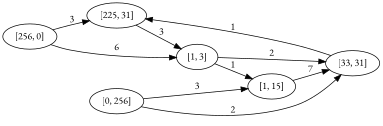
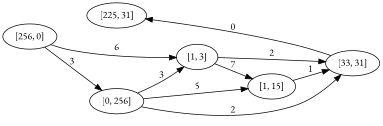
(68, 26) -> (70, 67)
(233, 27) -> (233, 27)
(155, 35) -> (158, 83)
(233, 65) -> (233, 65)
(311, 69) -> (311, 69)
(197, 86) -> (197, 86)
